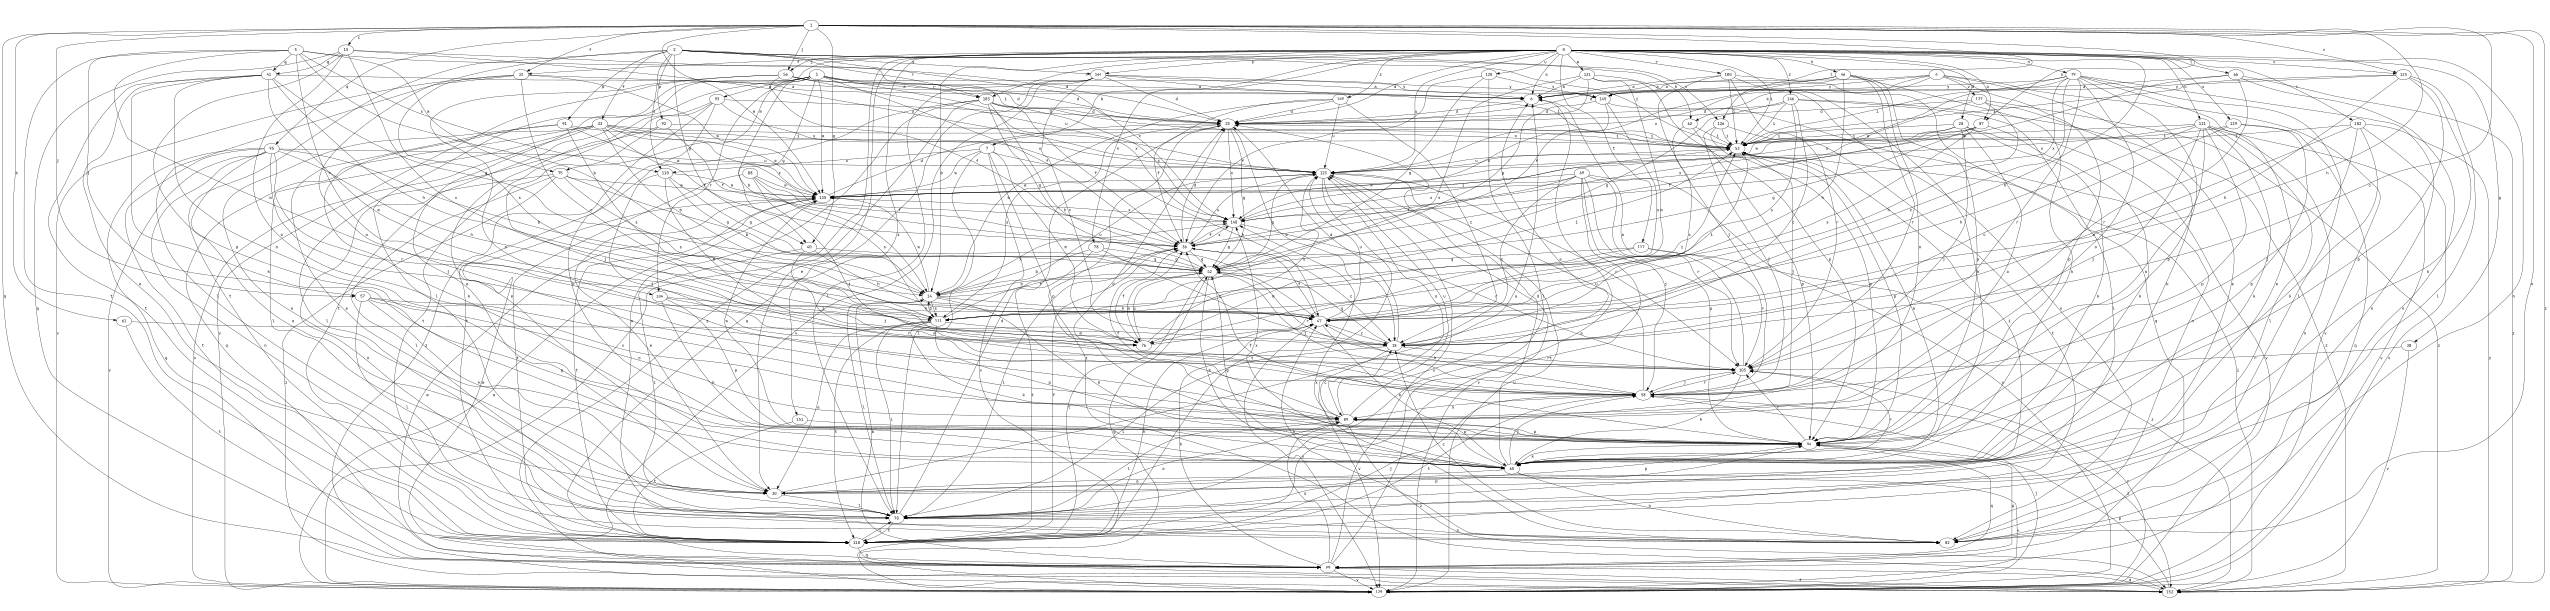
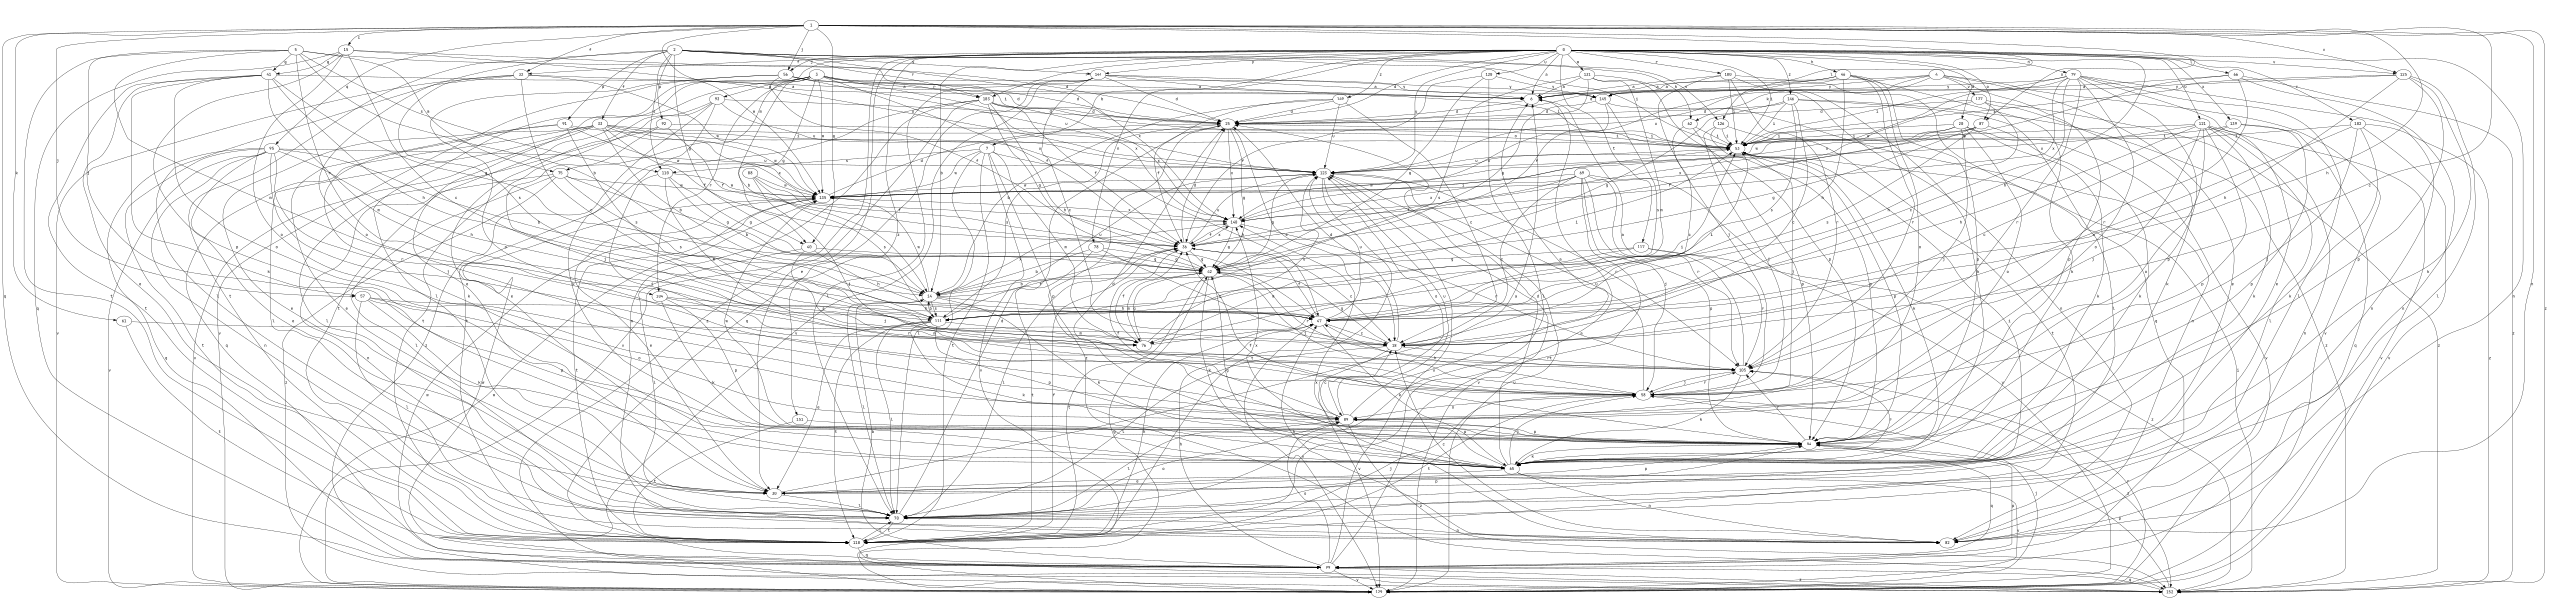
(2409, 346) -> none
(521, 423) -> (945, 364)
